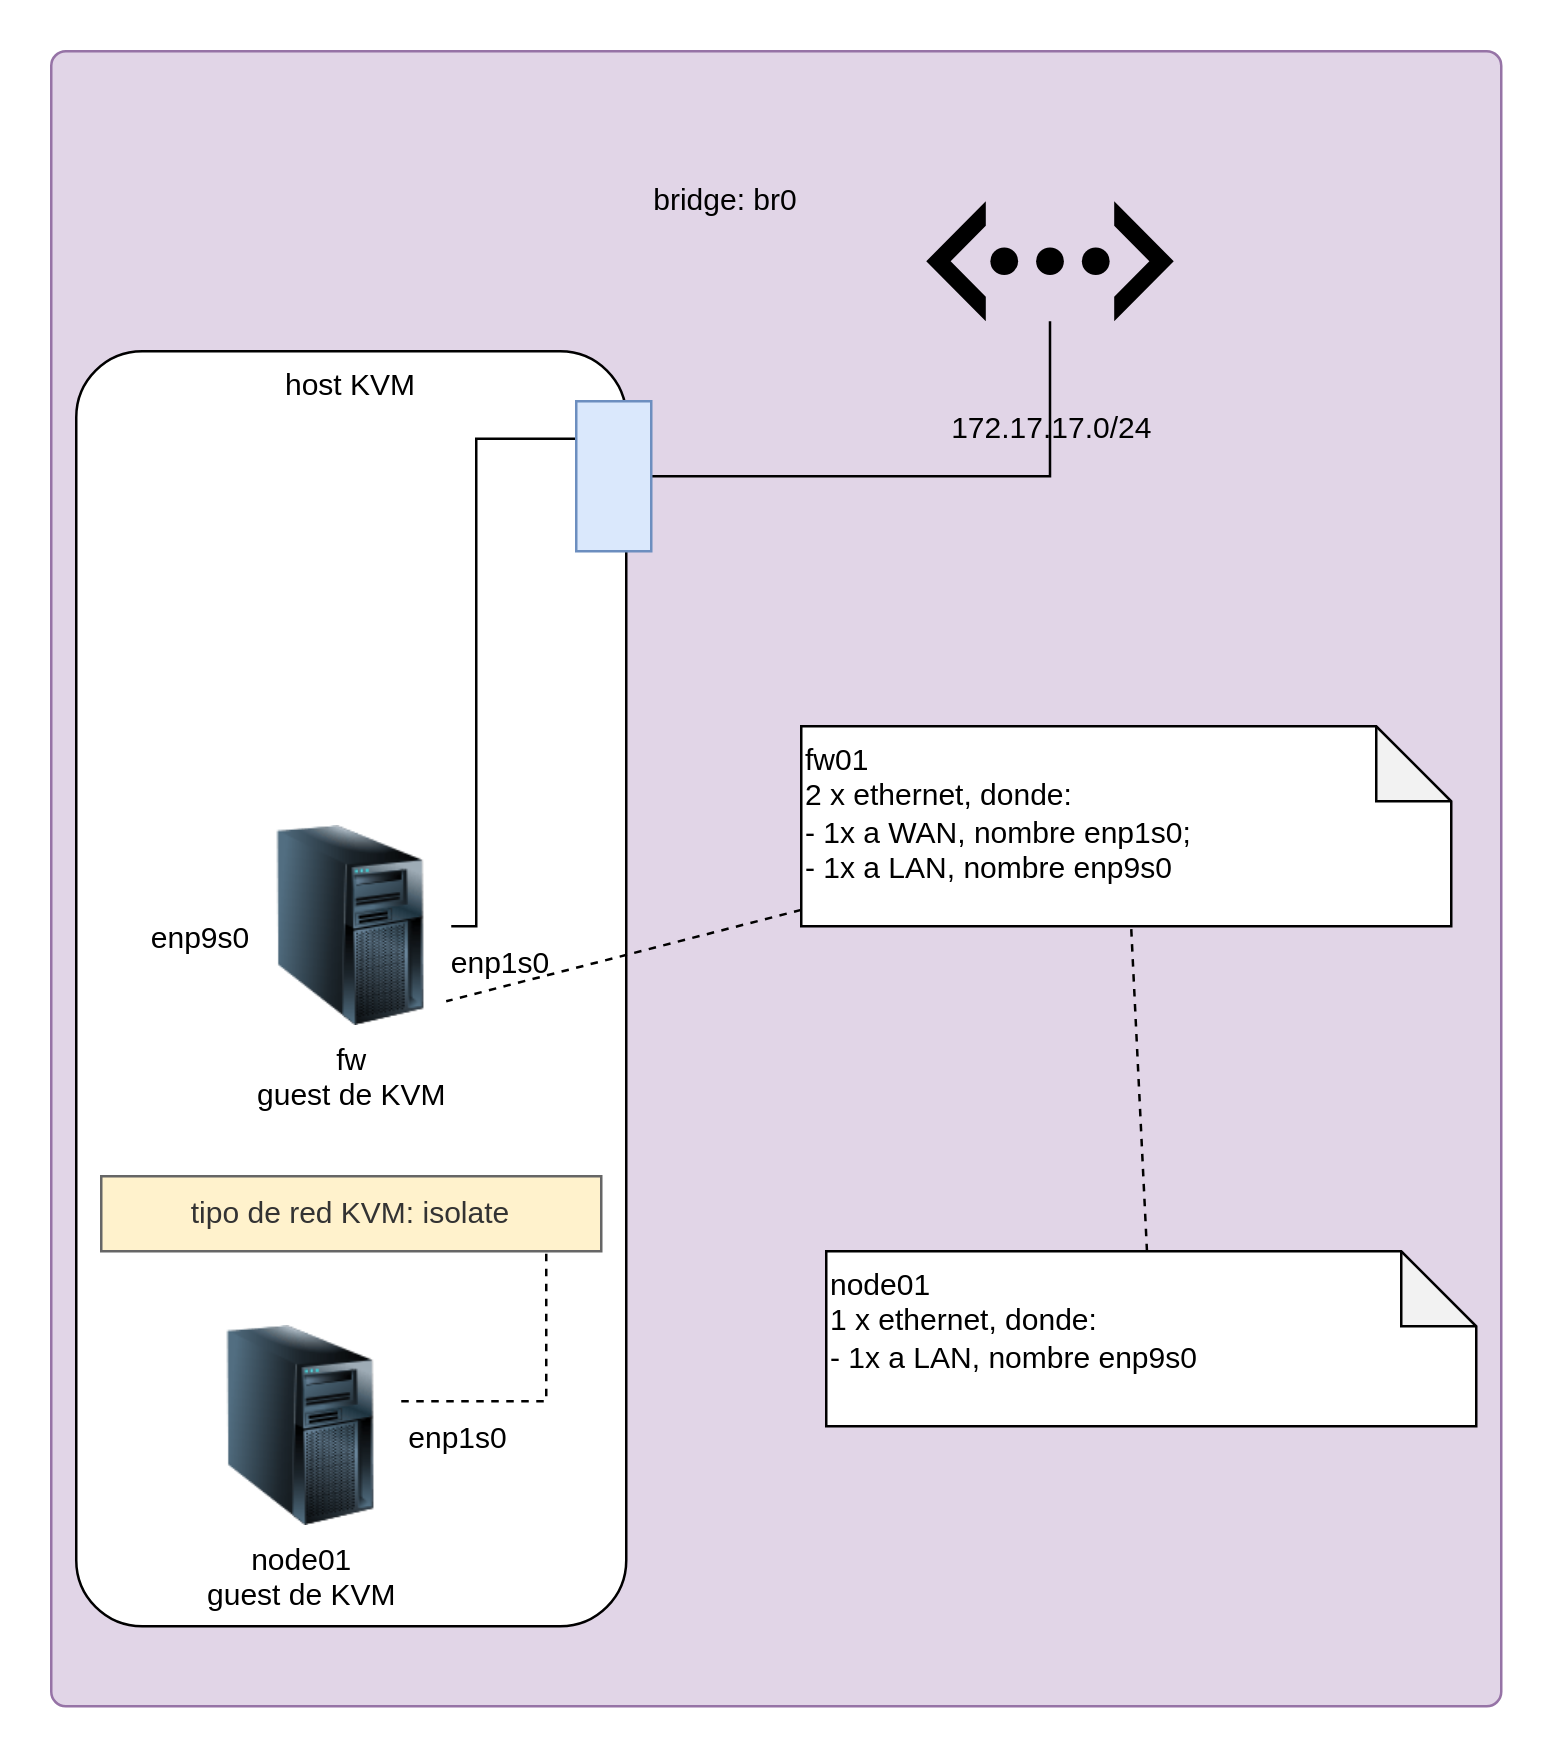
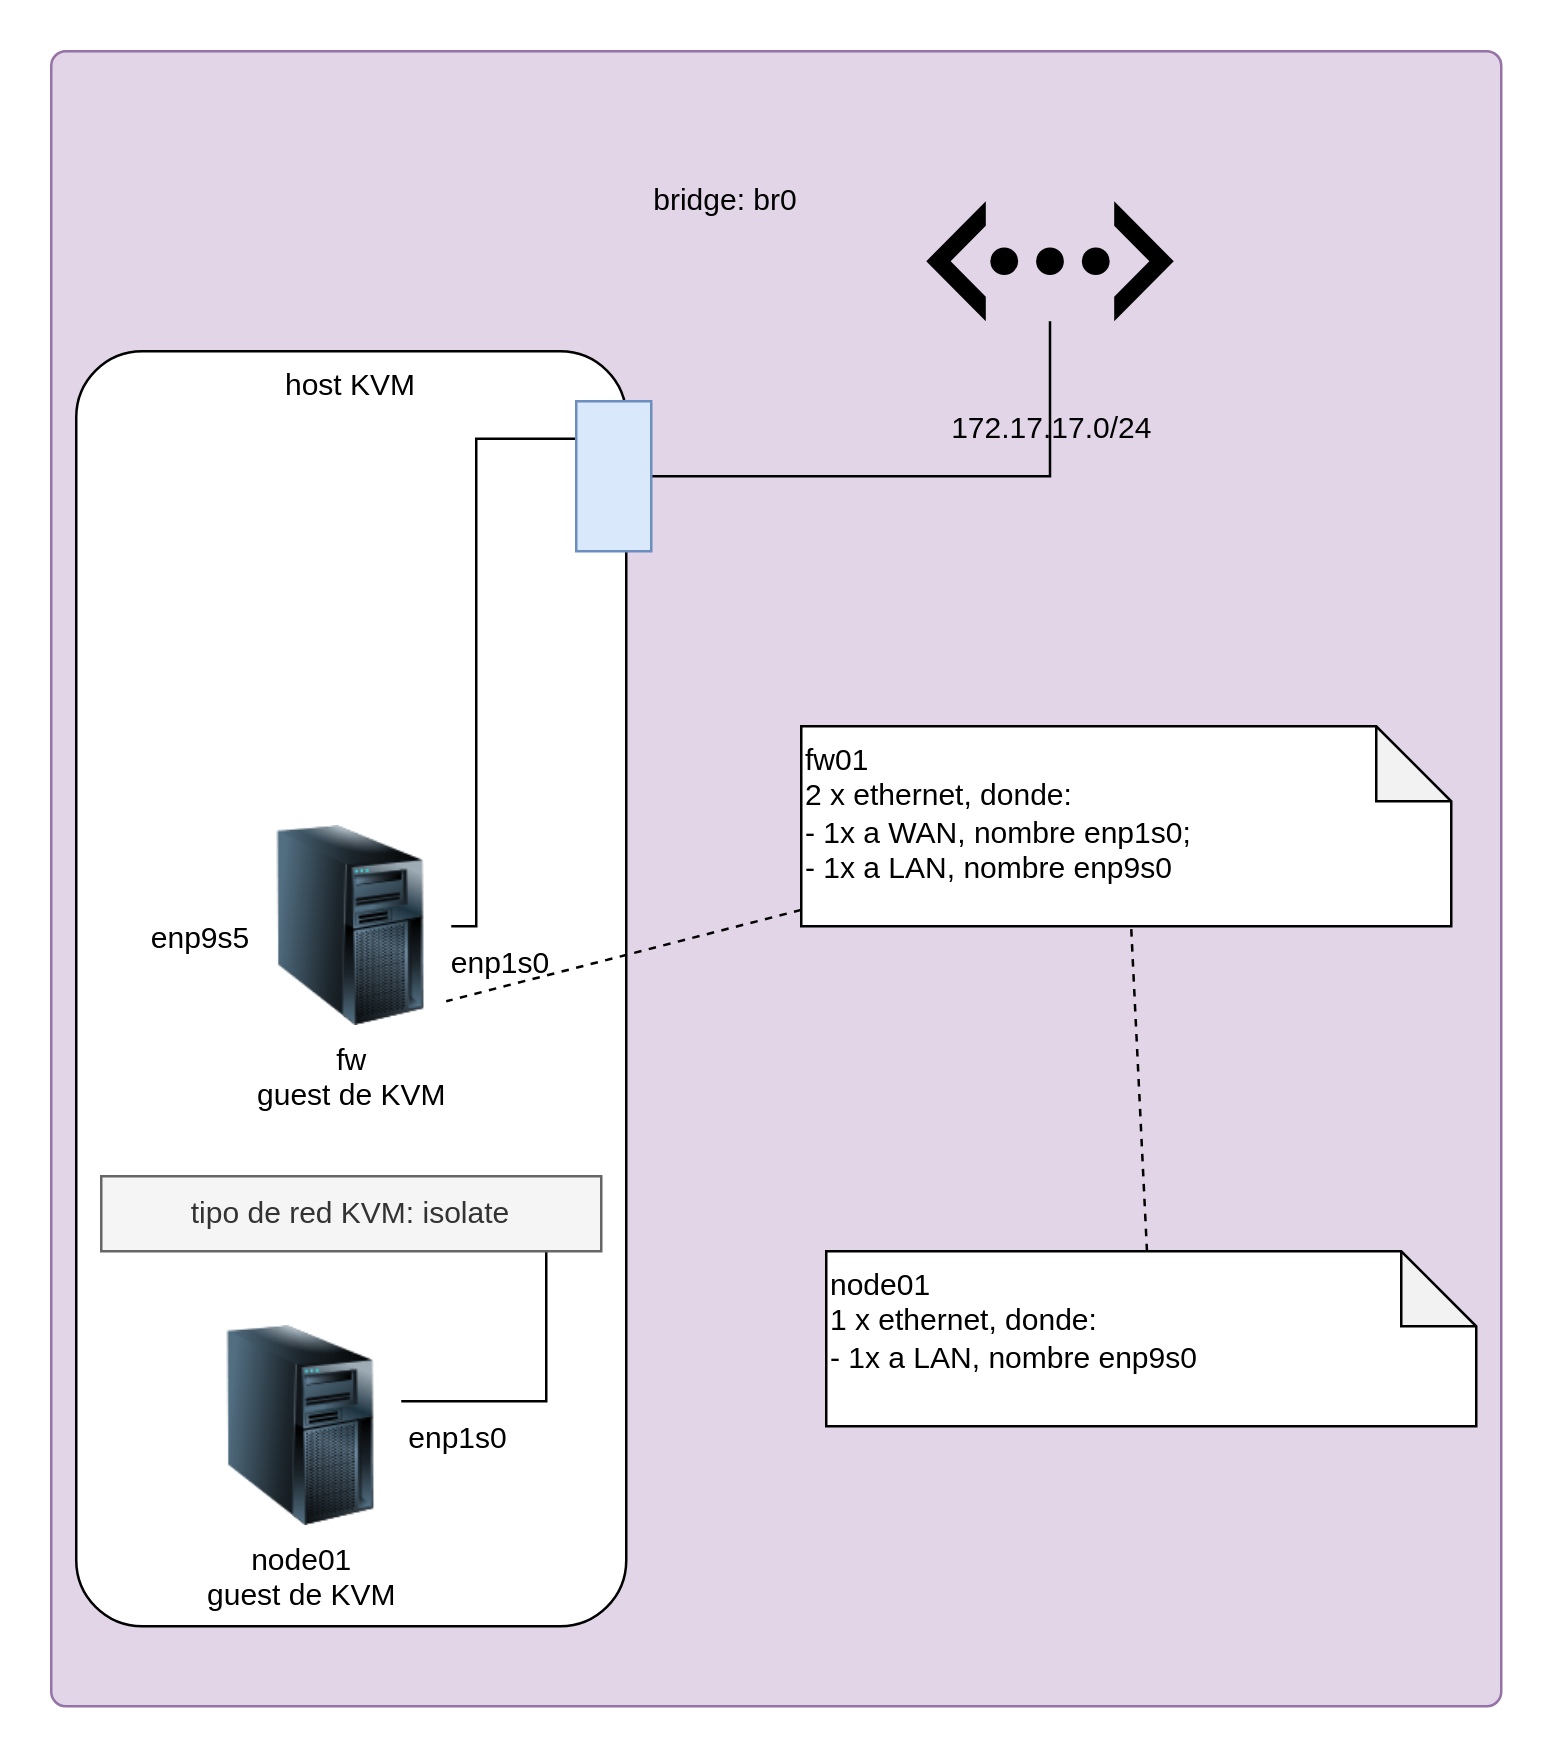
(201, 939) -> (201, 939)
(351, 1214) -> (351, 1214)
(546, 1396) -> (546, 1396)
